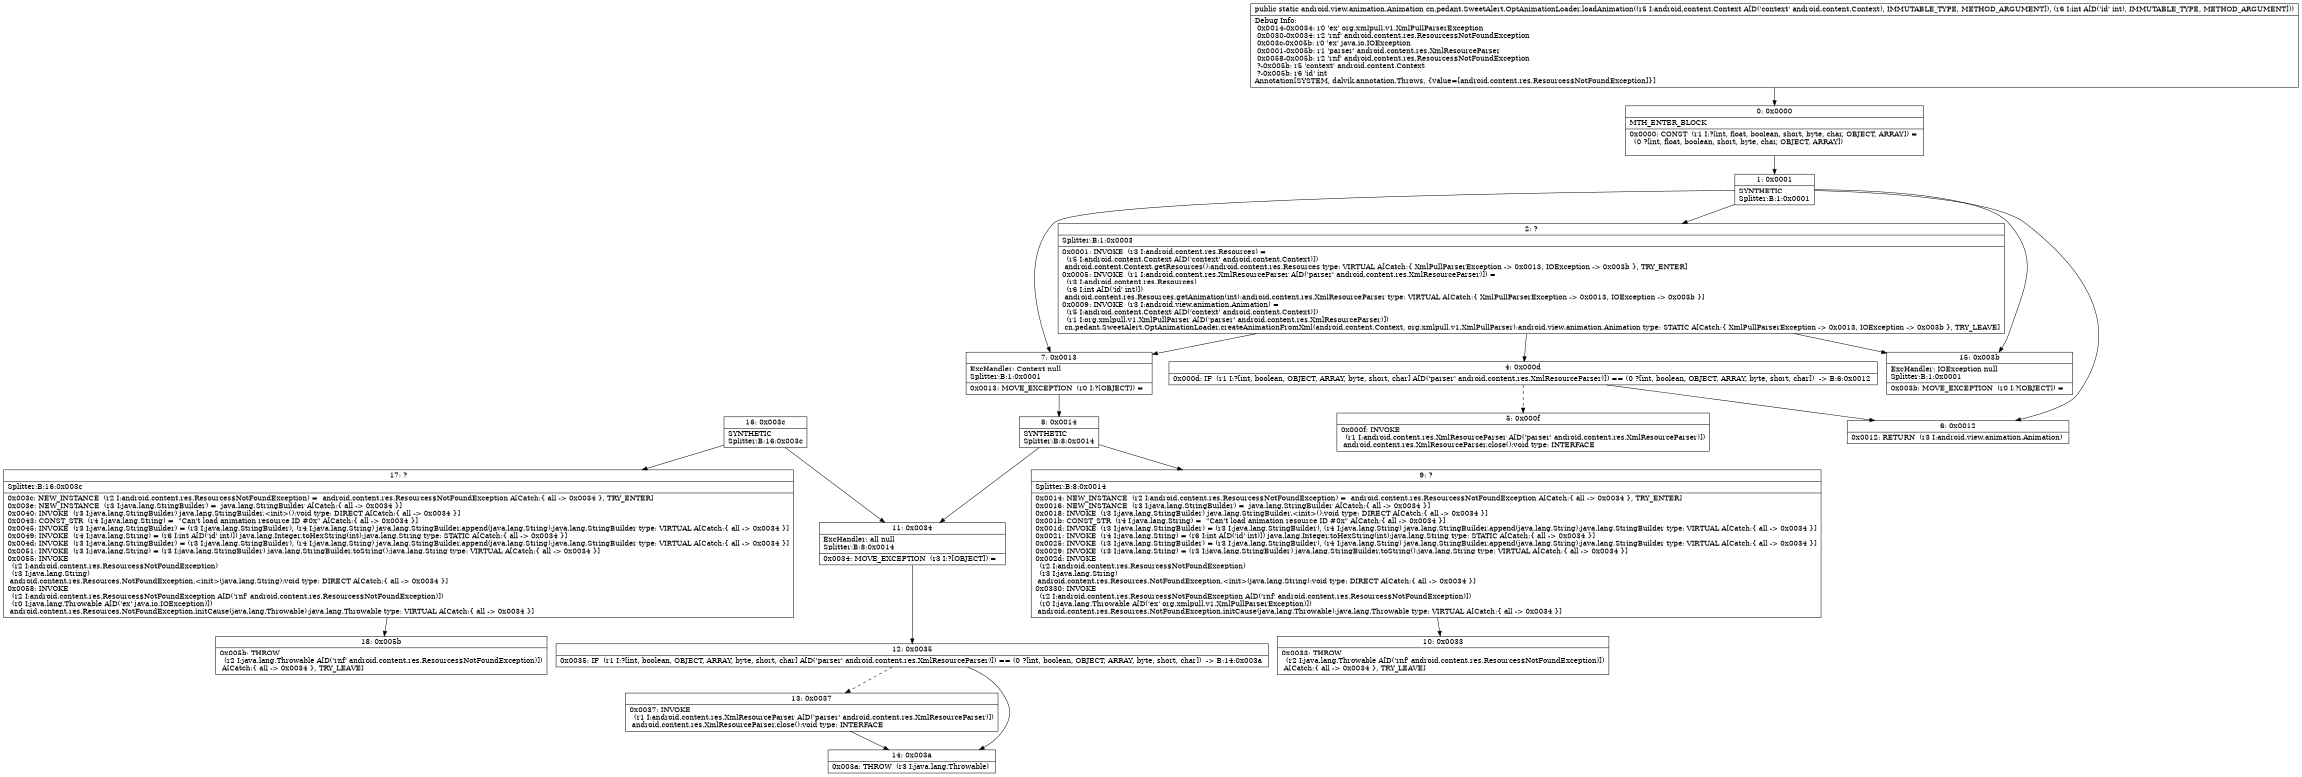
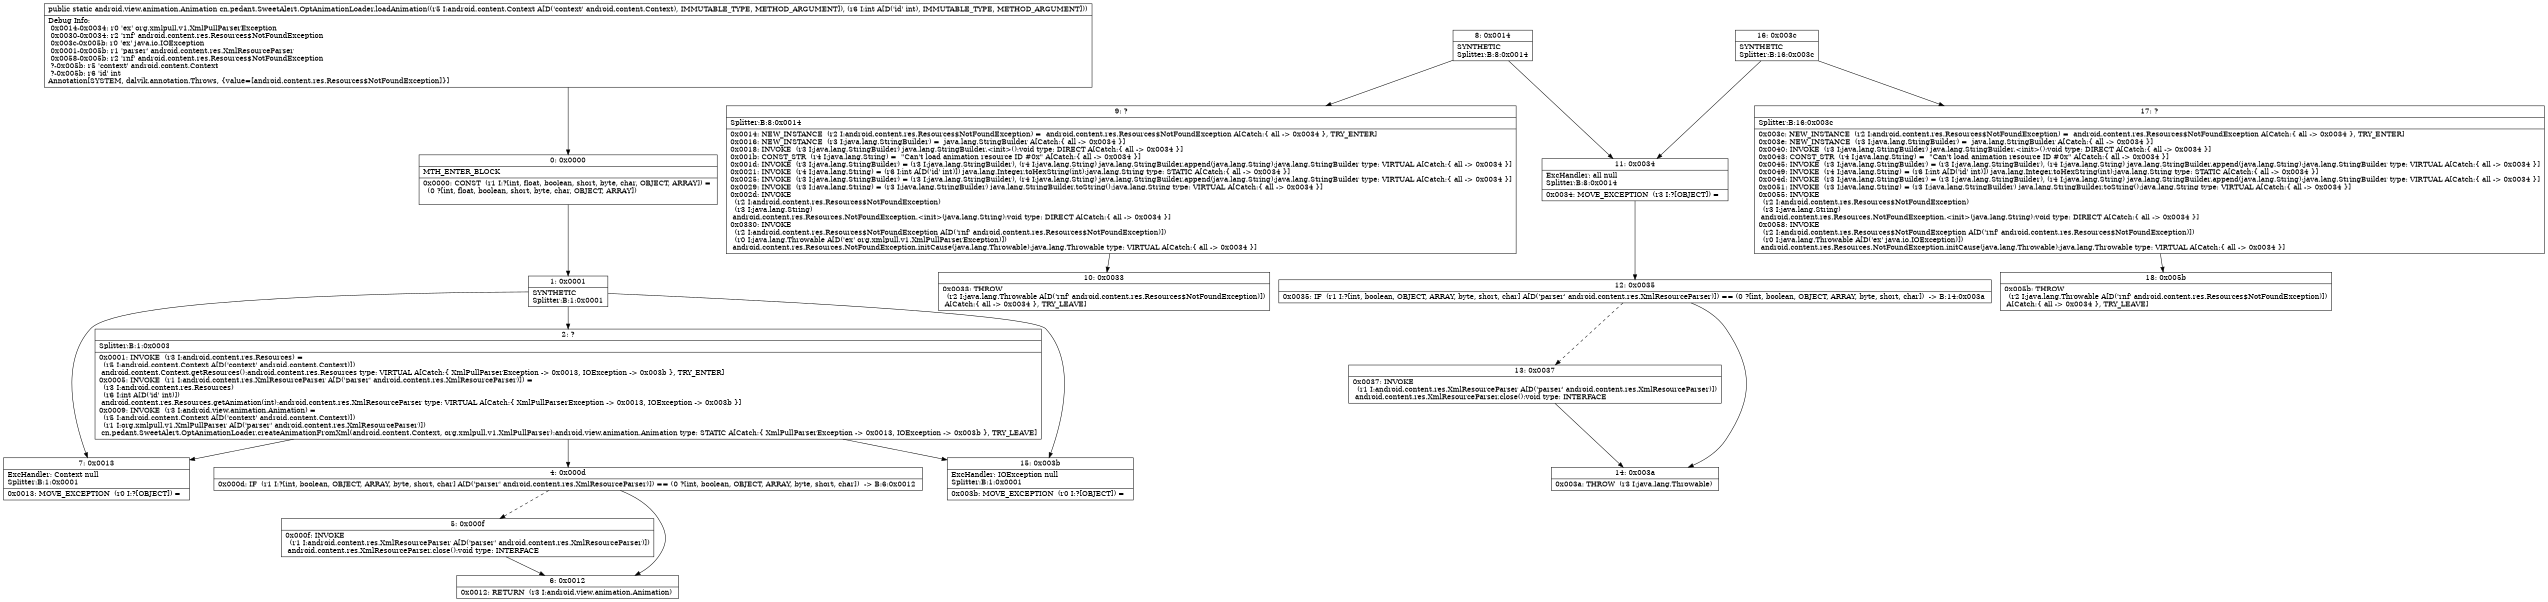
(2044, 239) -> (523, 565)
(1059, 403) -> none
